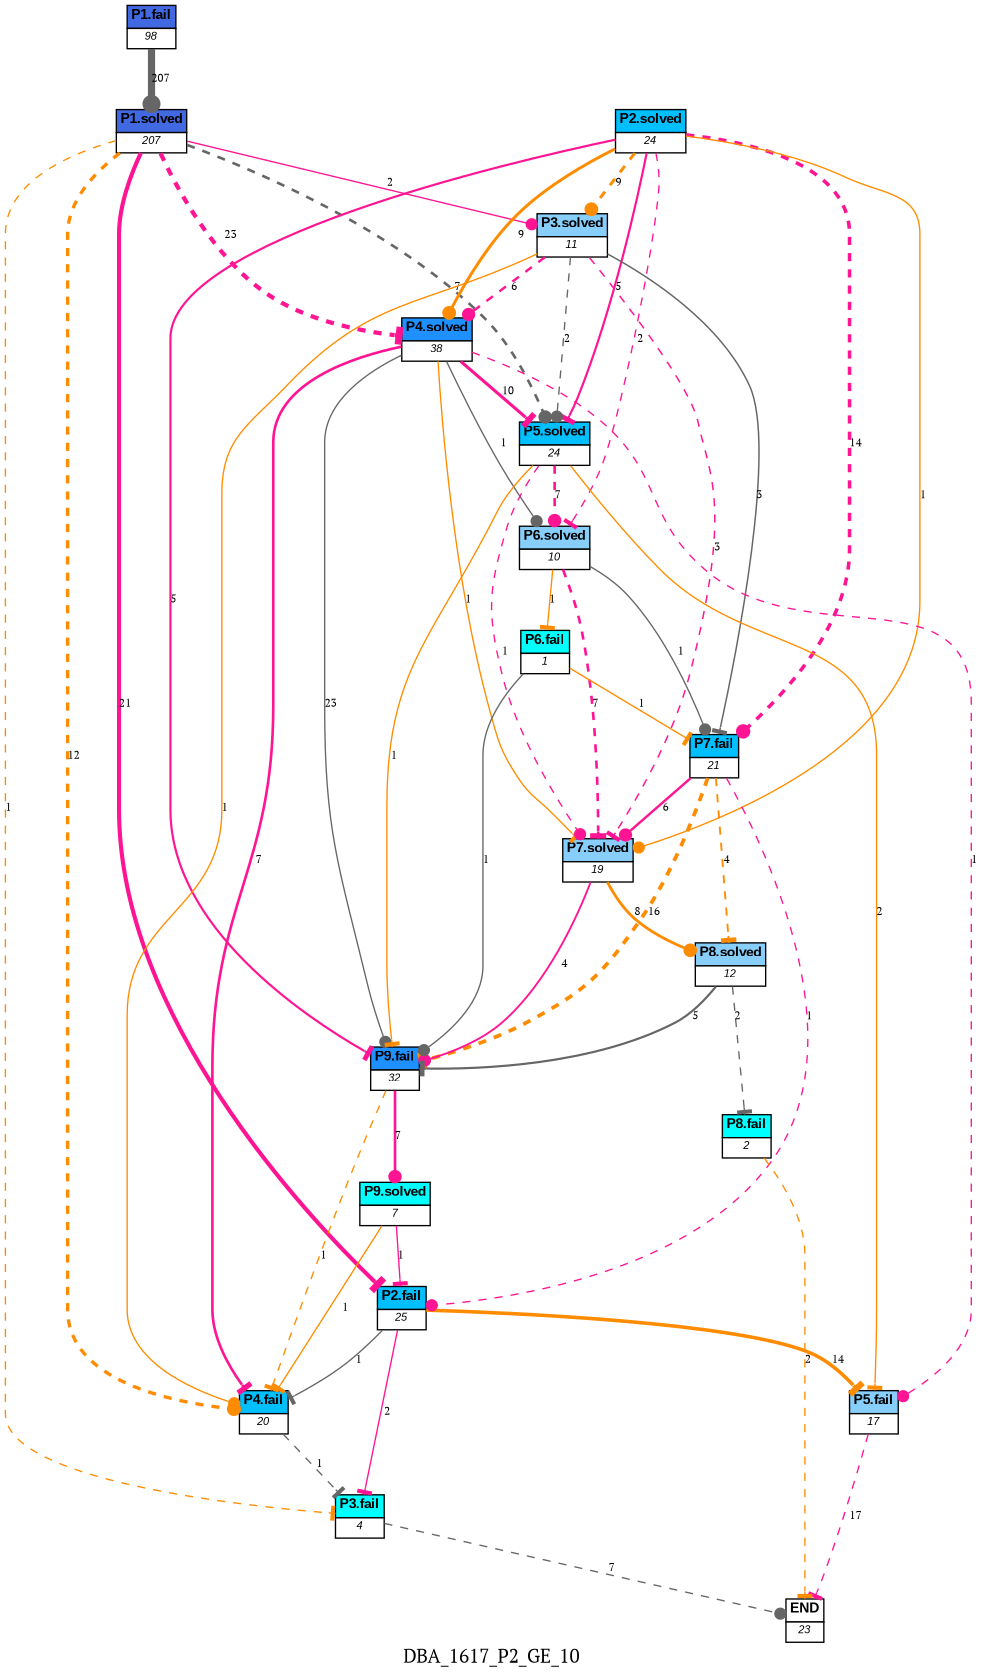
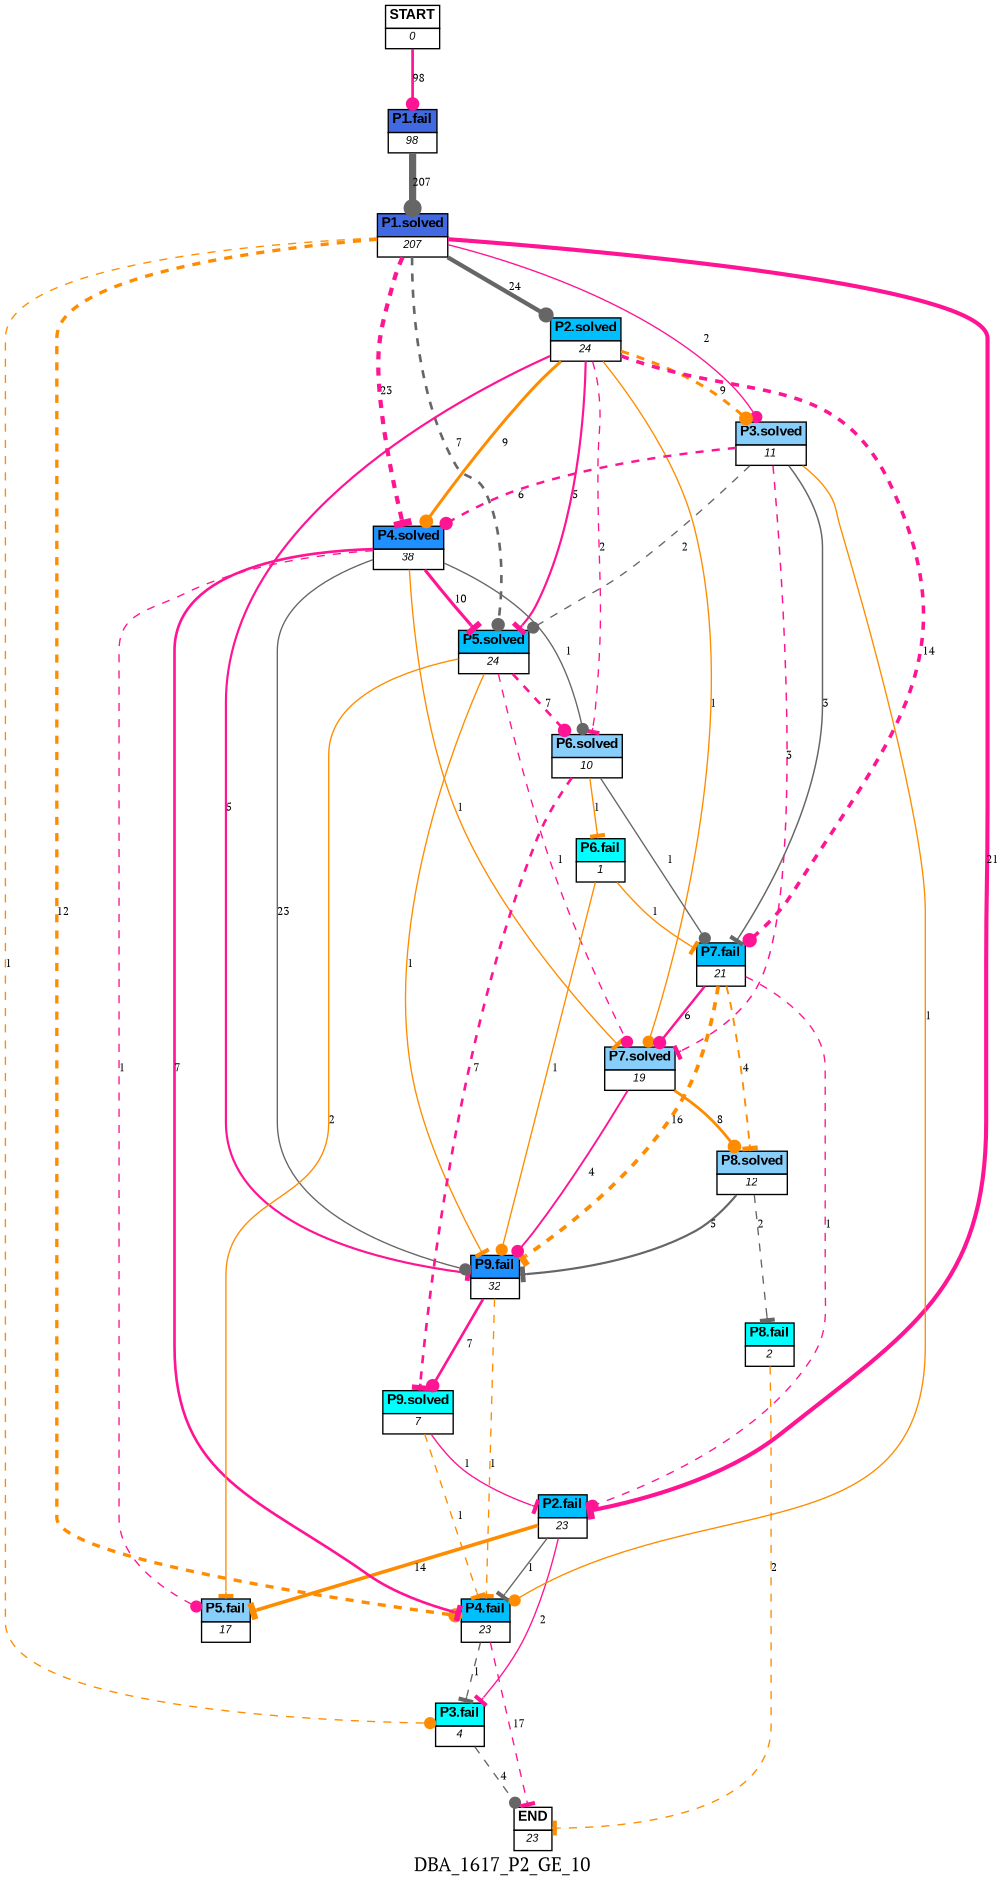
none -> (413, 27)
none -> (494, 285)
(592, 699) -> (468, 1073)
(483, 864) -> (549, 1063)
(5, 922) -> (5, 1004)
(331, 1305) -> (451, 1513)
(402, 1318) -> (563, 1526)
(264, 1422) -> (486, 1630)
(844, 1514) -> (509, 1721)
(612, 1569) -> (504, 1777)
